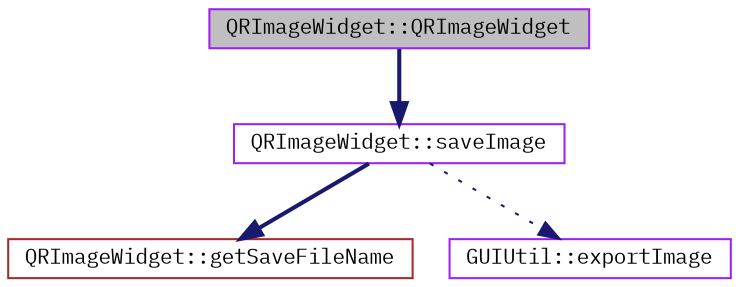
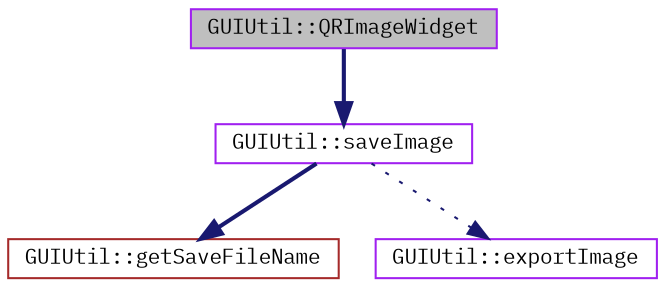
(399, 29) -> (344, 29)
(399, 144) -> (344, 144)
(210, 259) -> (173, 259)
